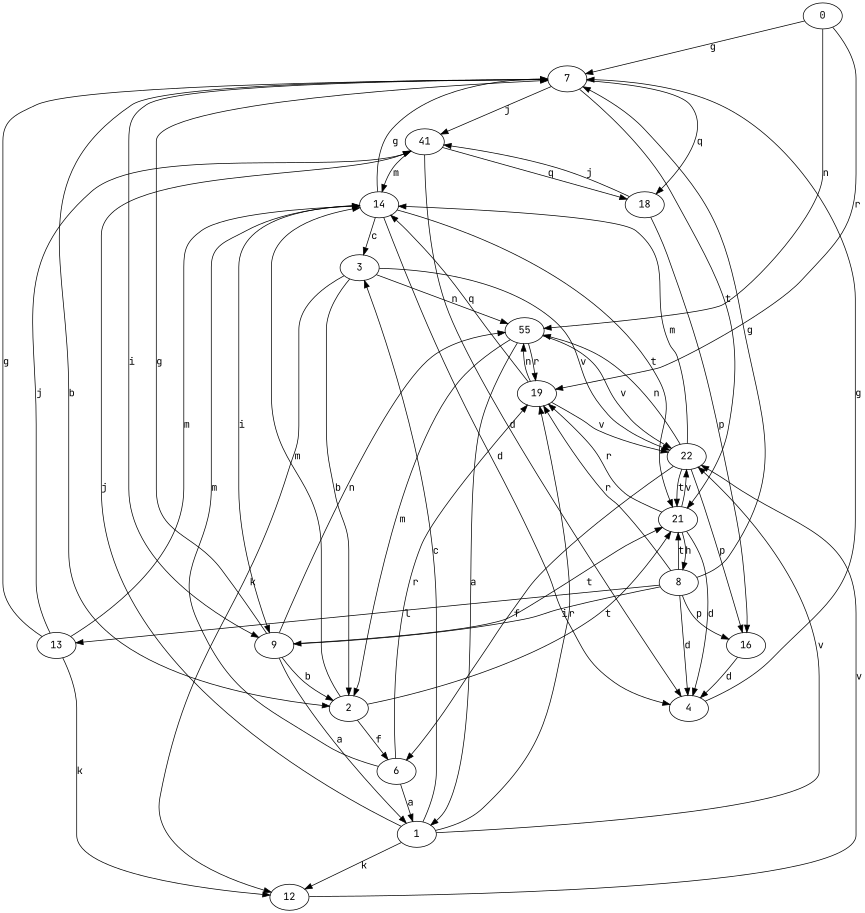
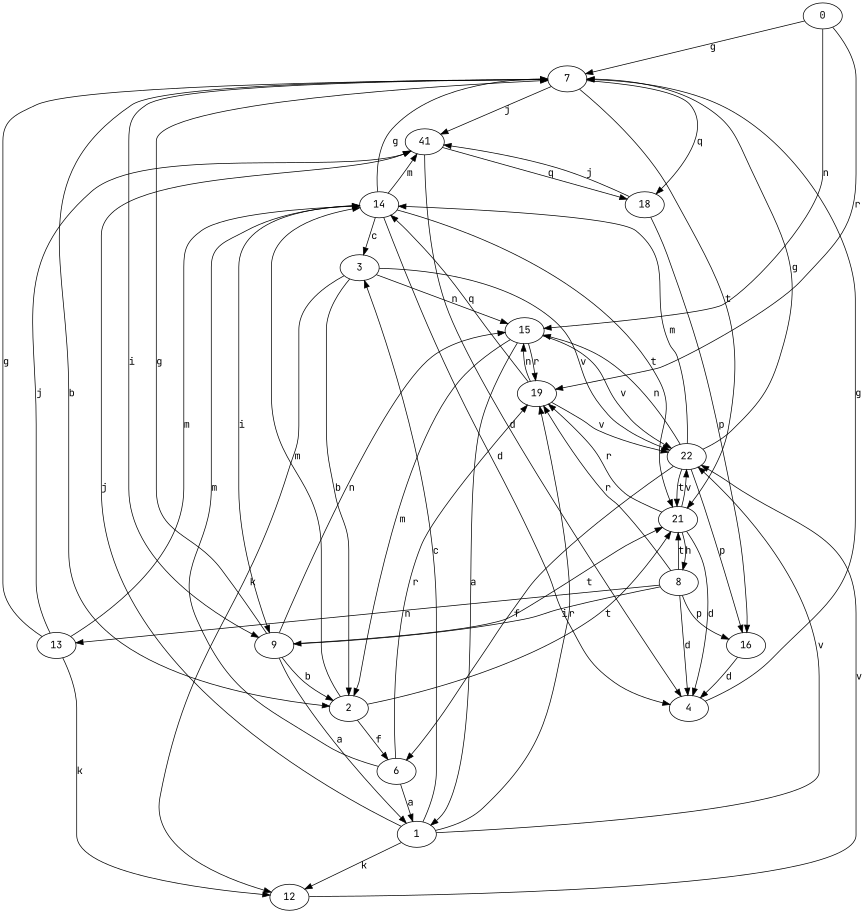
(395, 166) -> (401, 177)
(525, 331) -> (525, 331)
(745, 333) -> (777, 226)
(408, 614) -> (408, 614)
